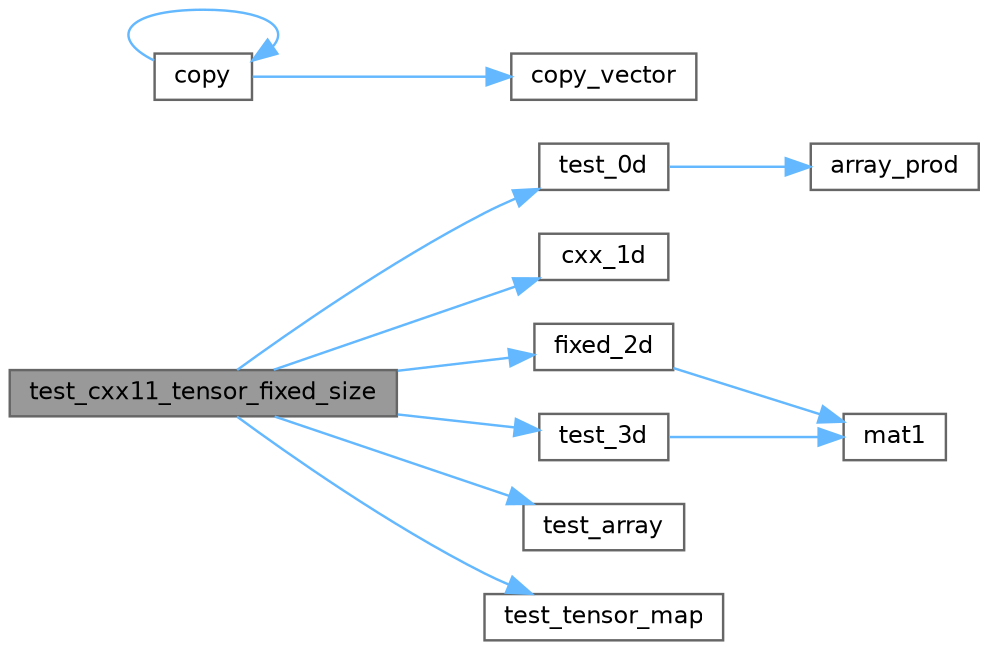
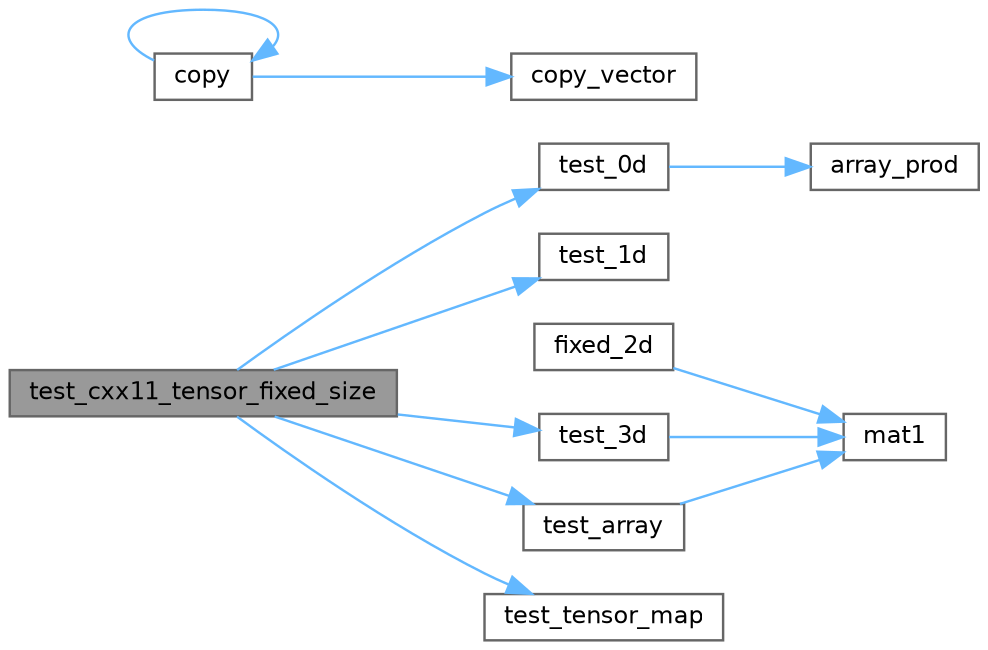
(604, 257) -> (604, 257)
(454, 364) -> none
none -> (750, 482)
